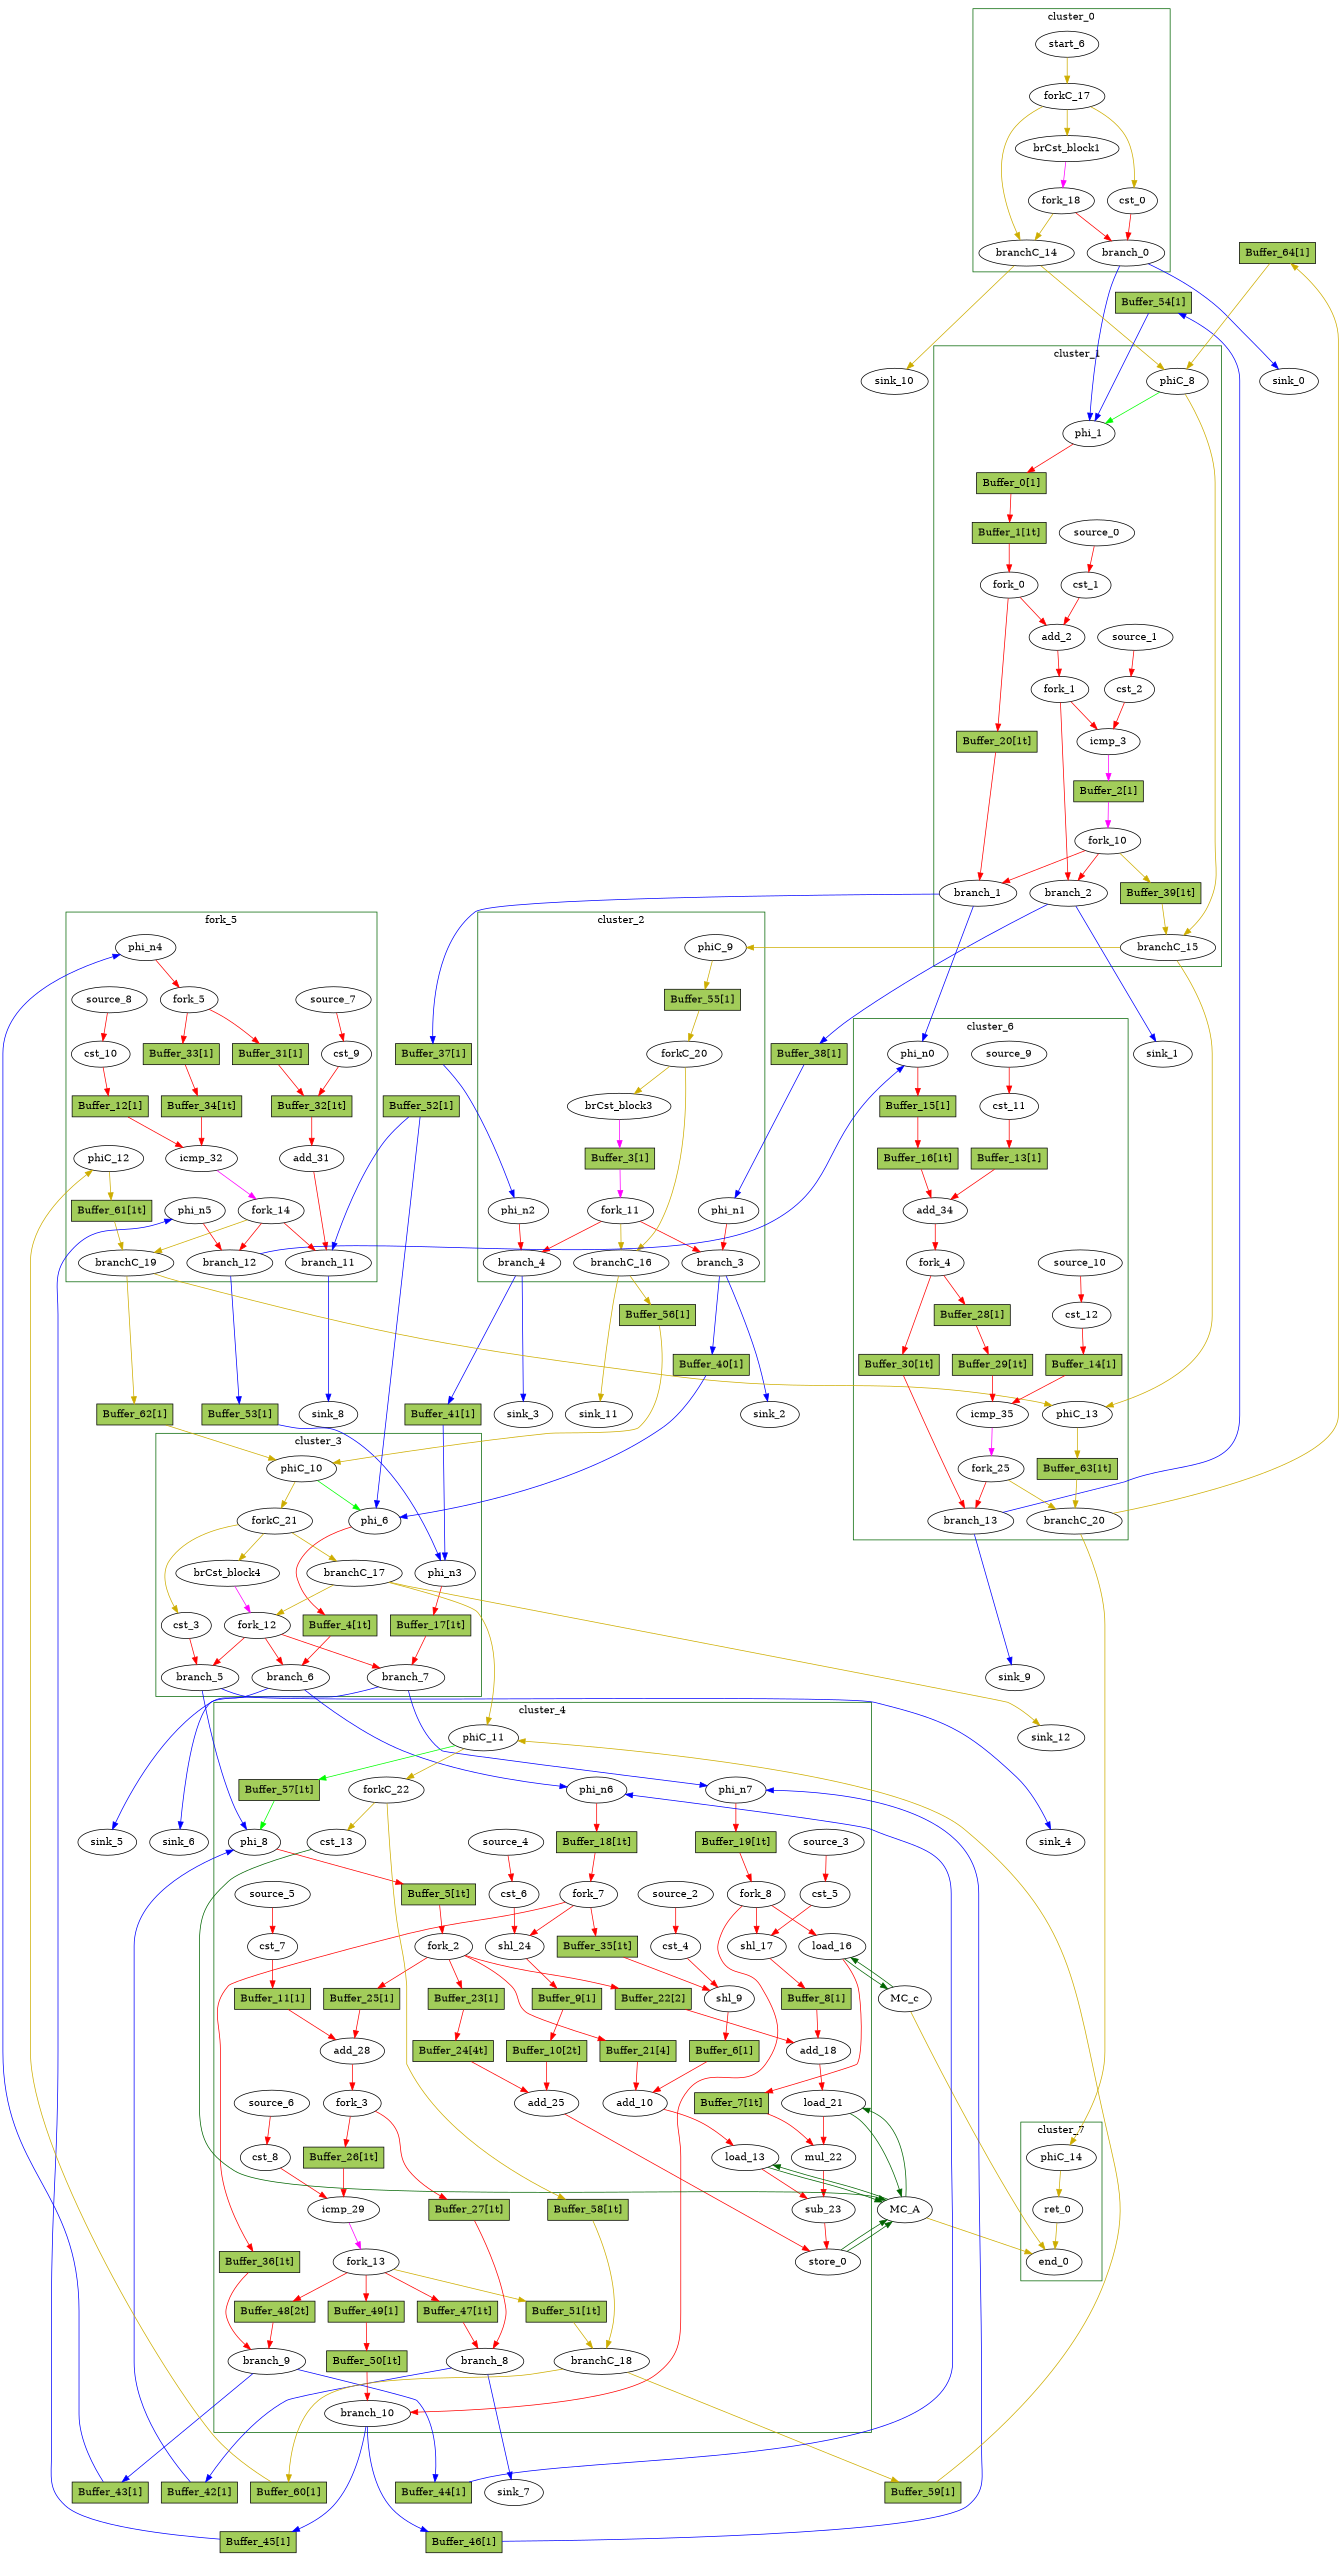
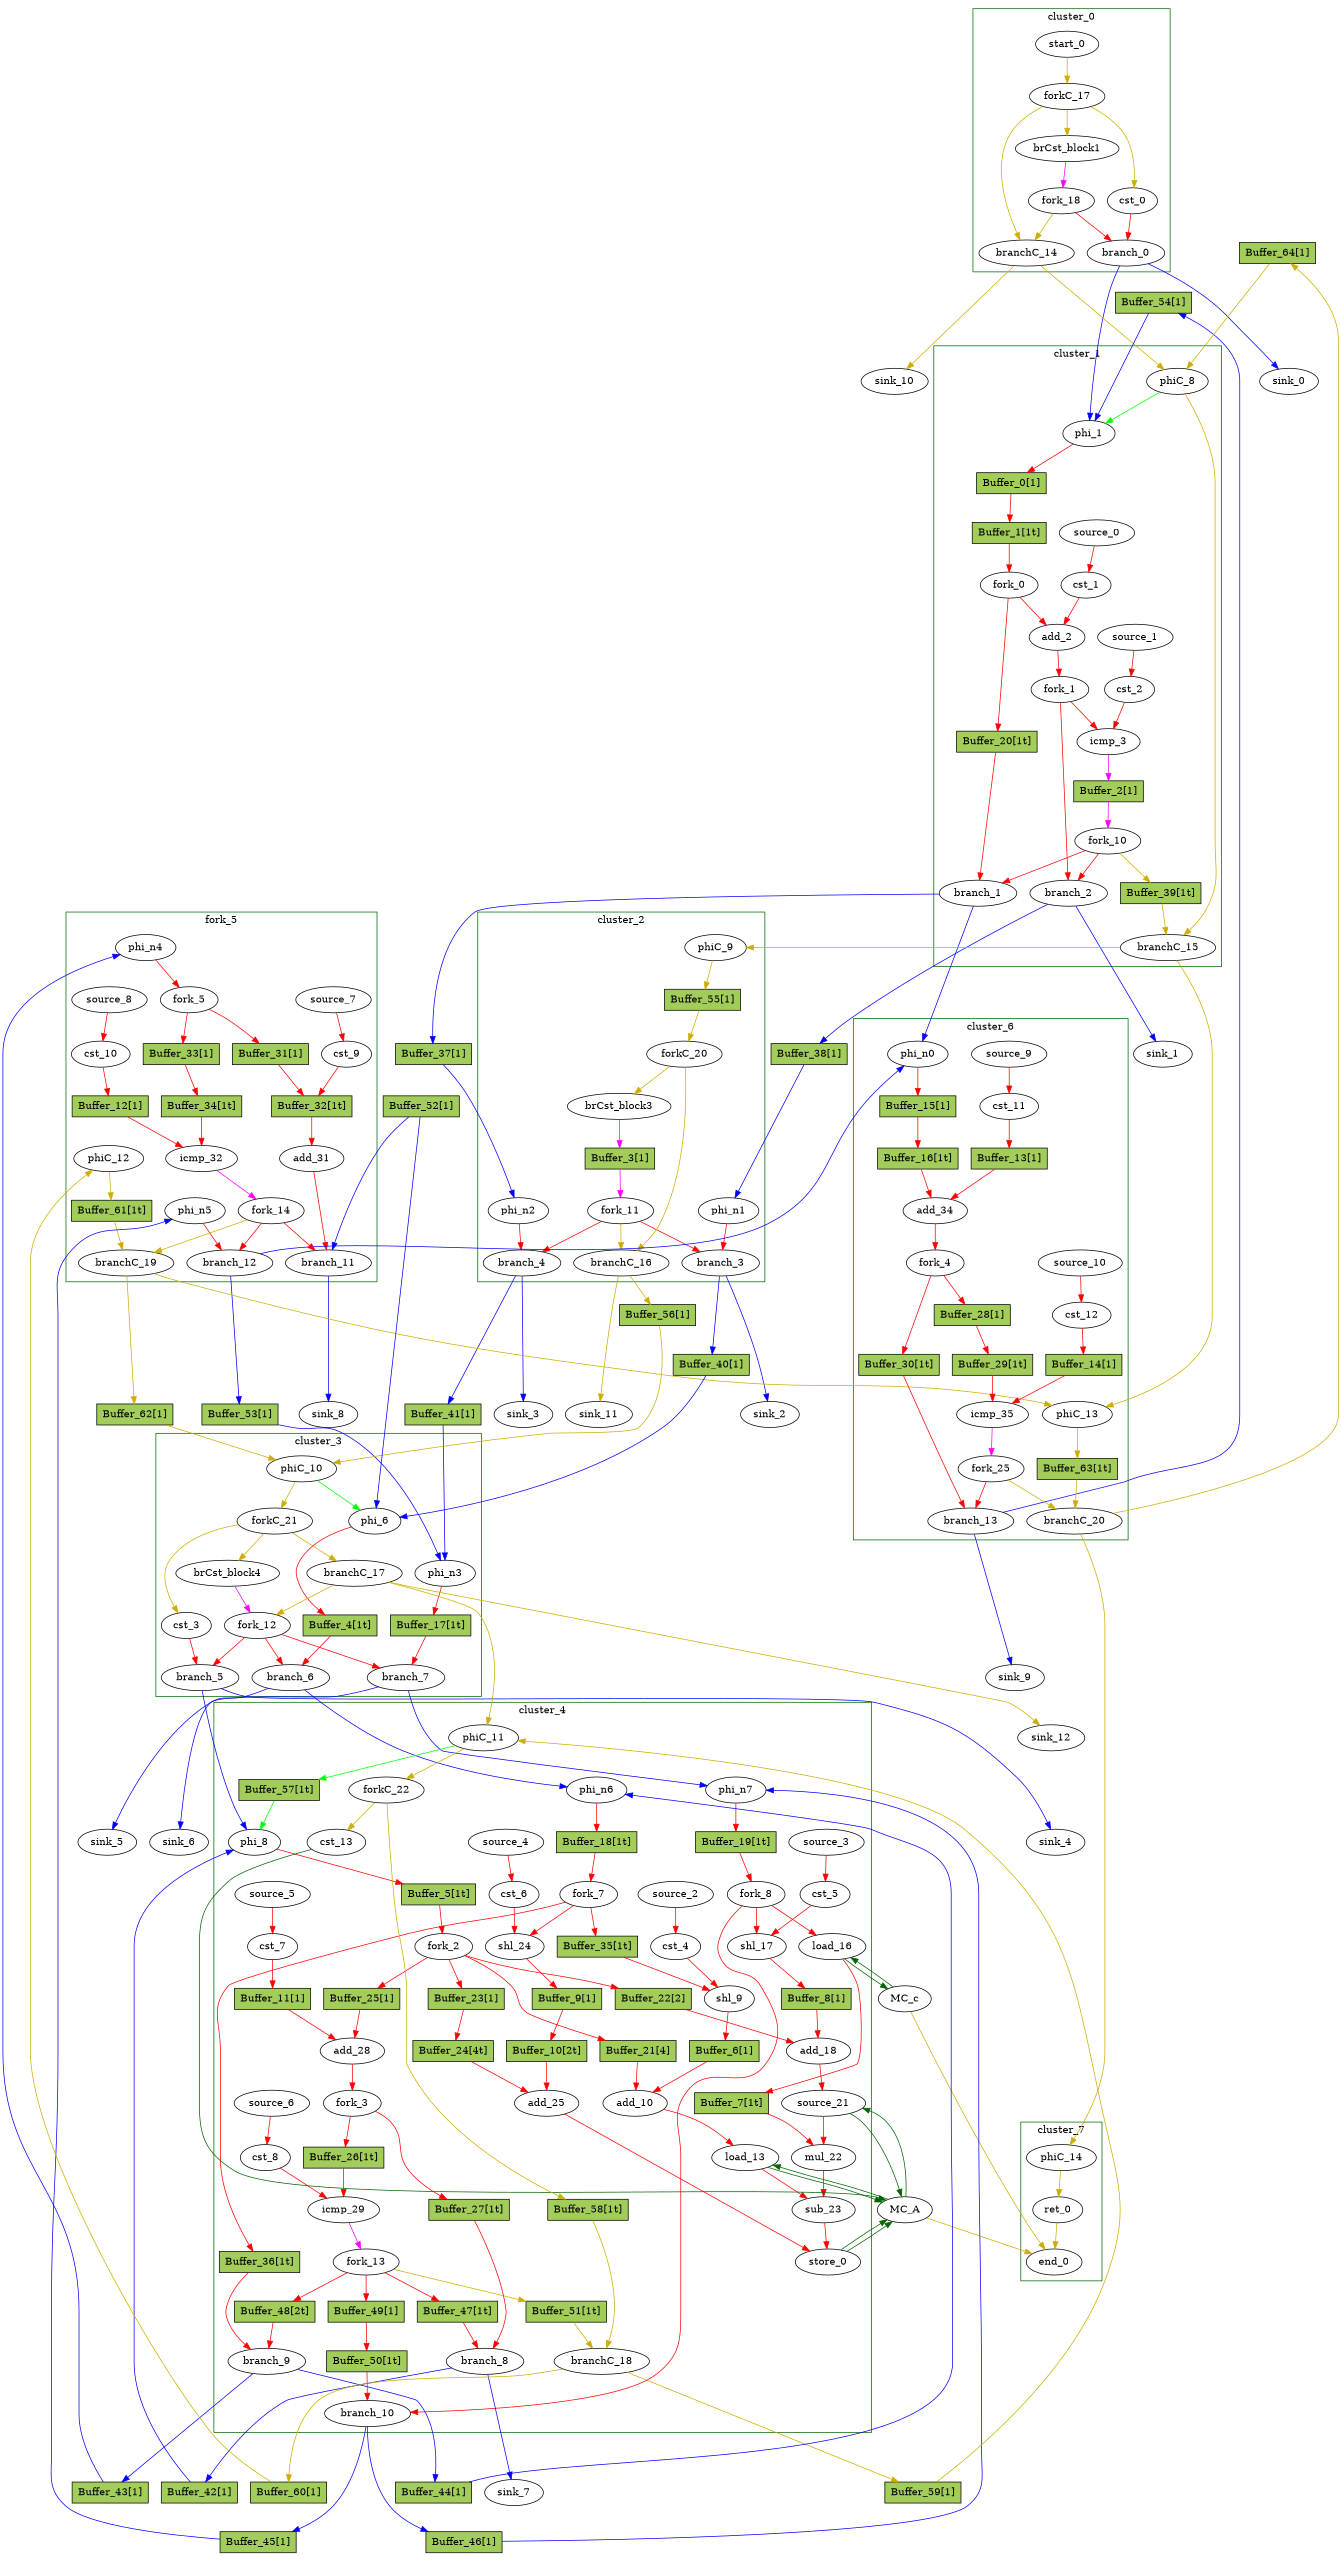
(1067, 44) -> (1067, 44)
(824, 2103) -> (824, 2103)
